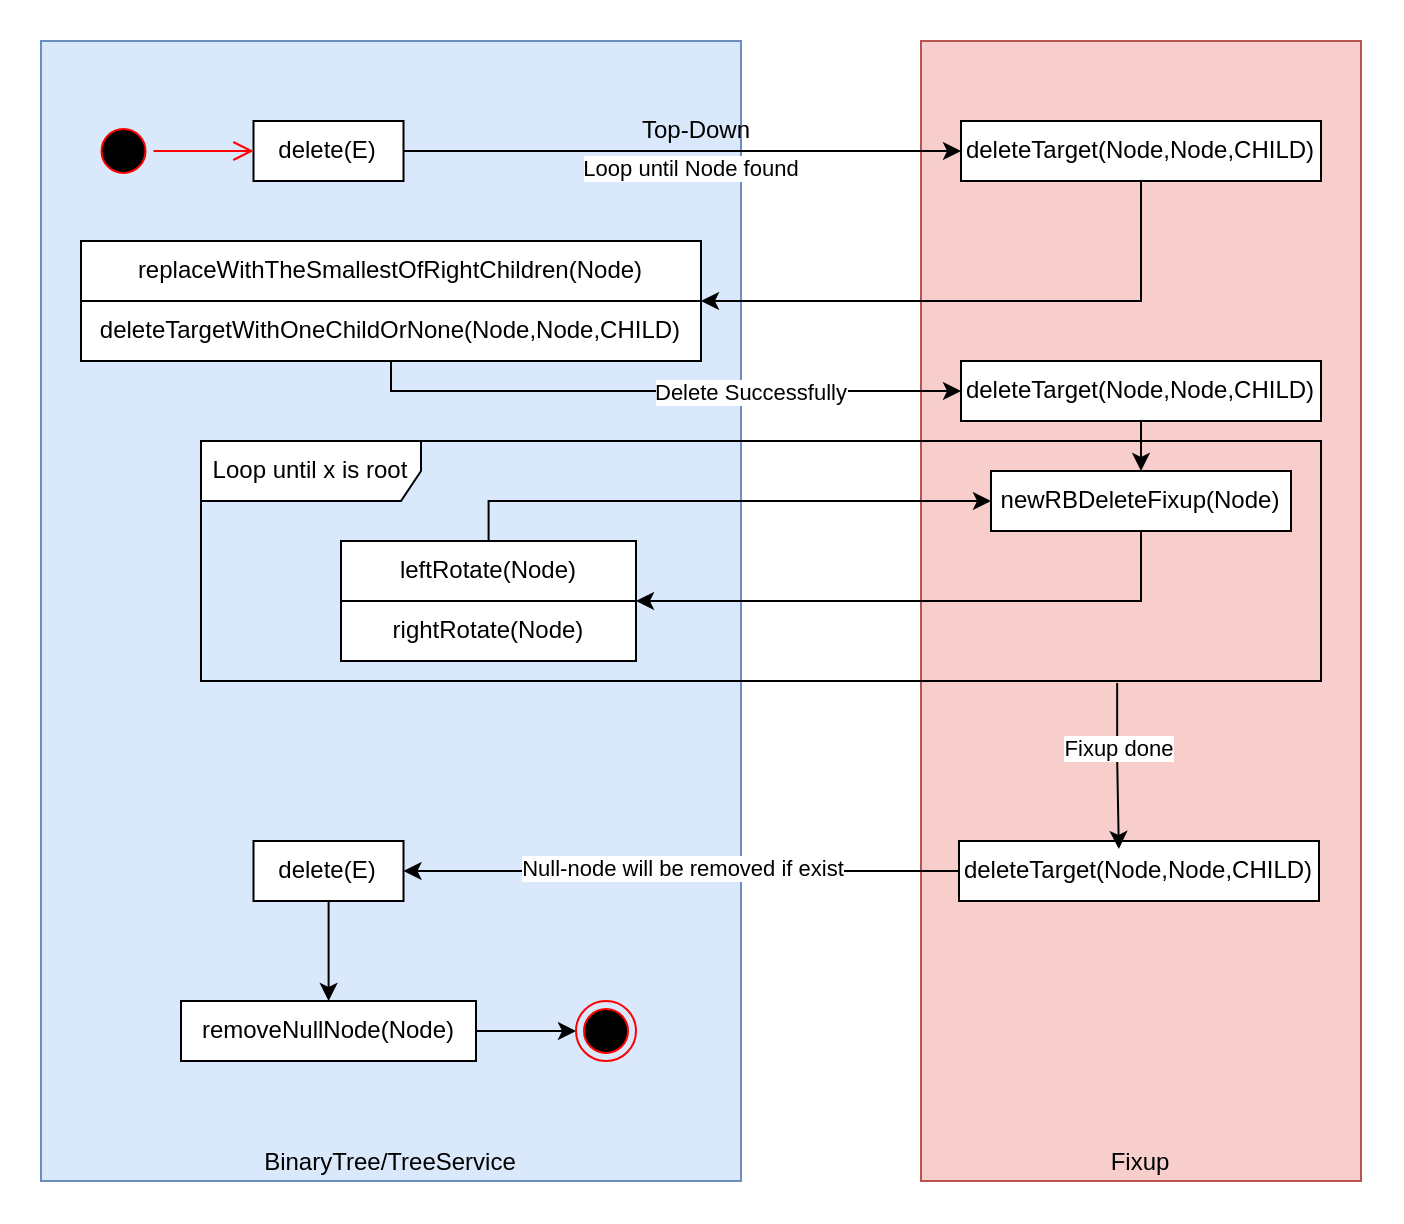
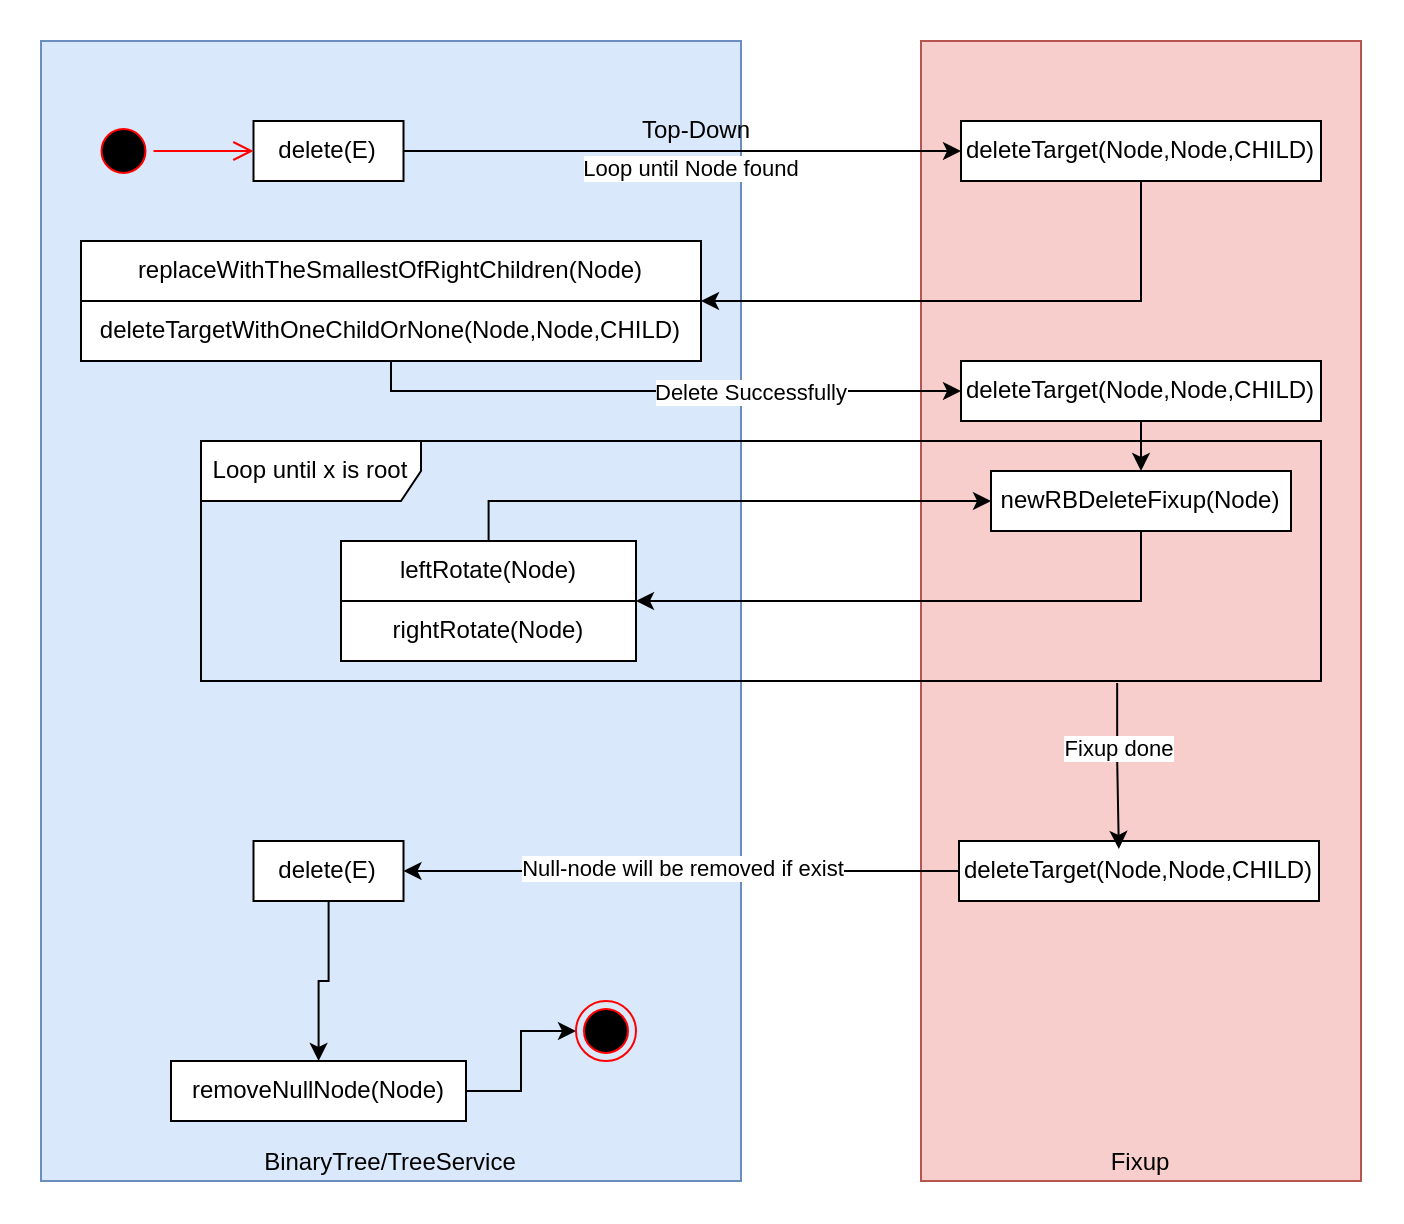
(329, 1031) -> (319, 1091)
